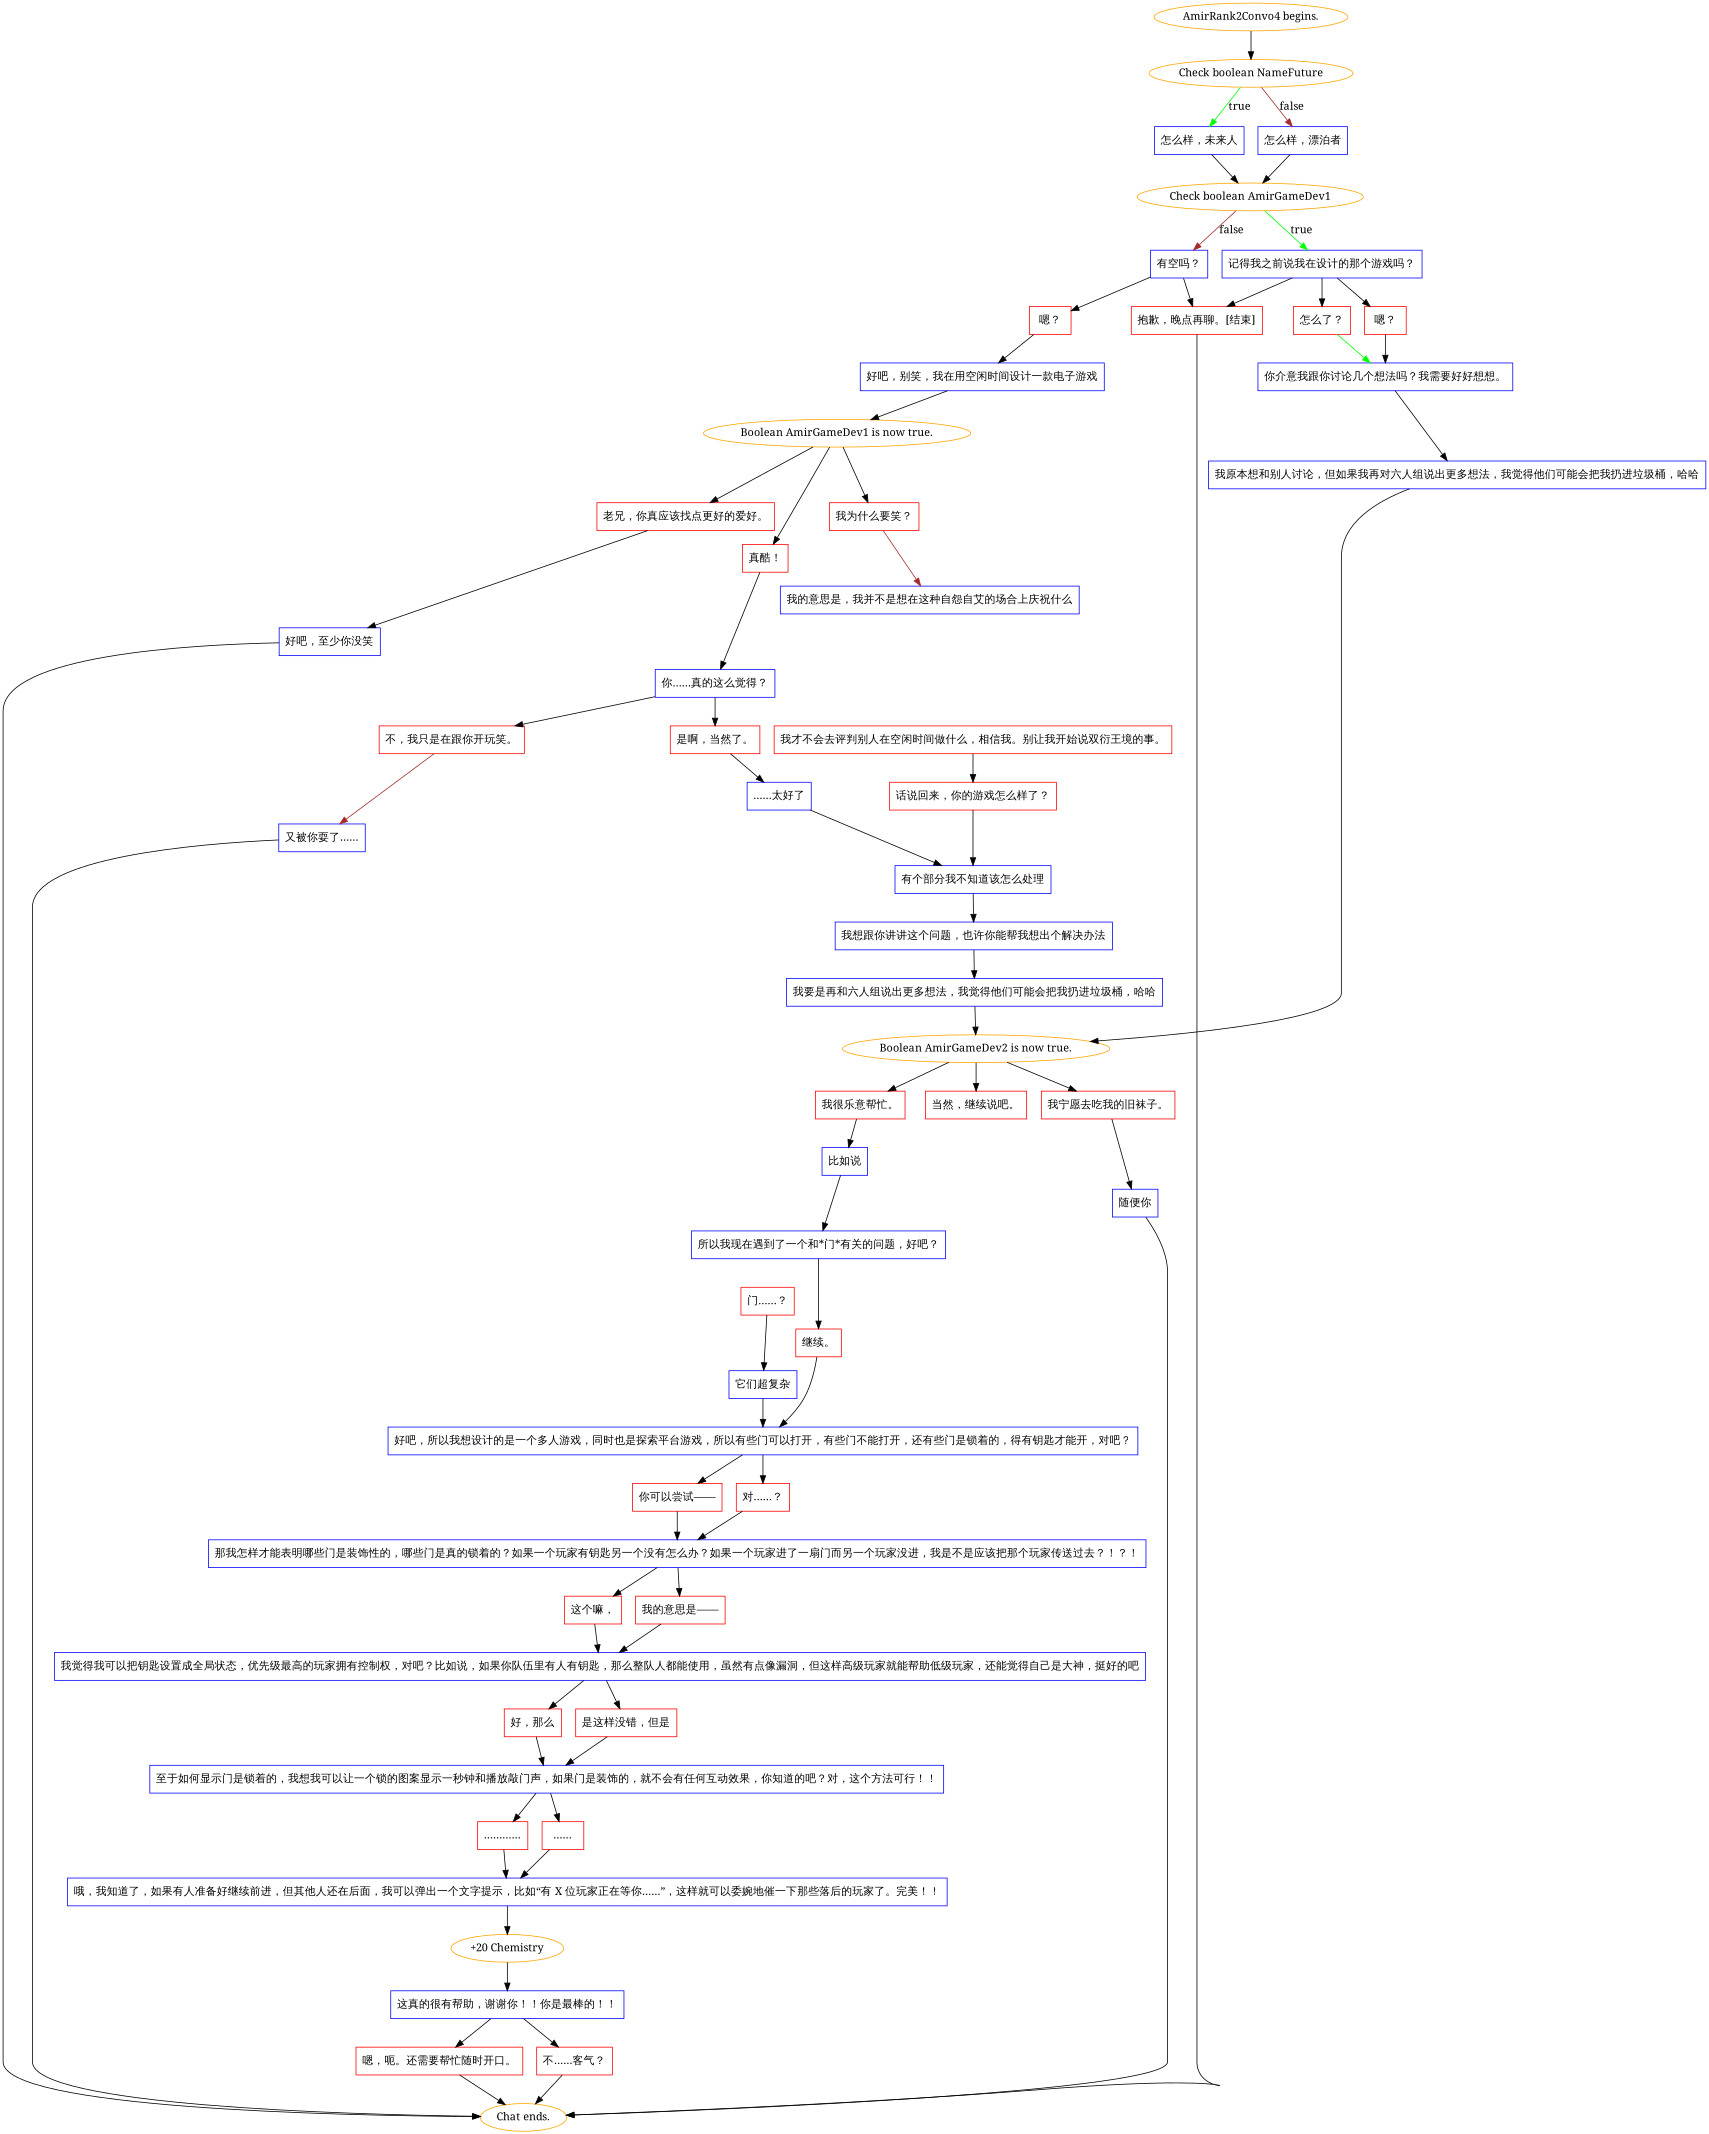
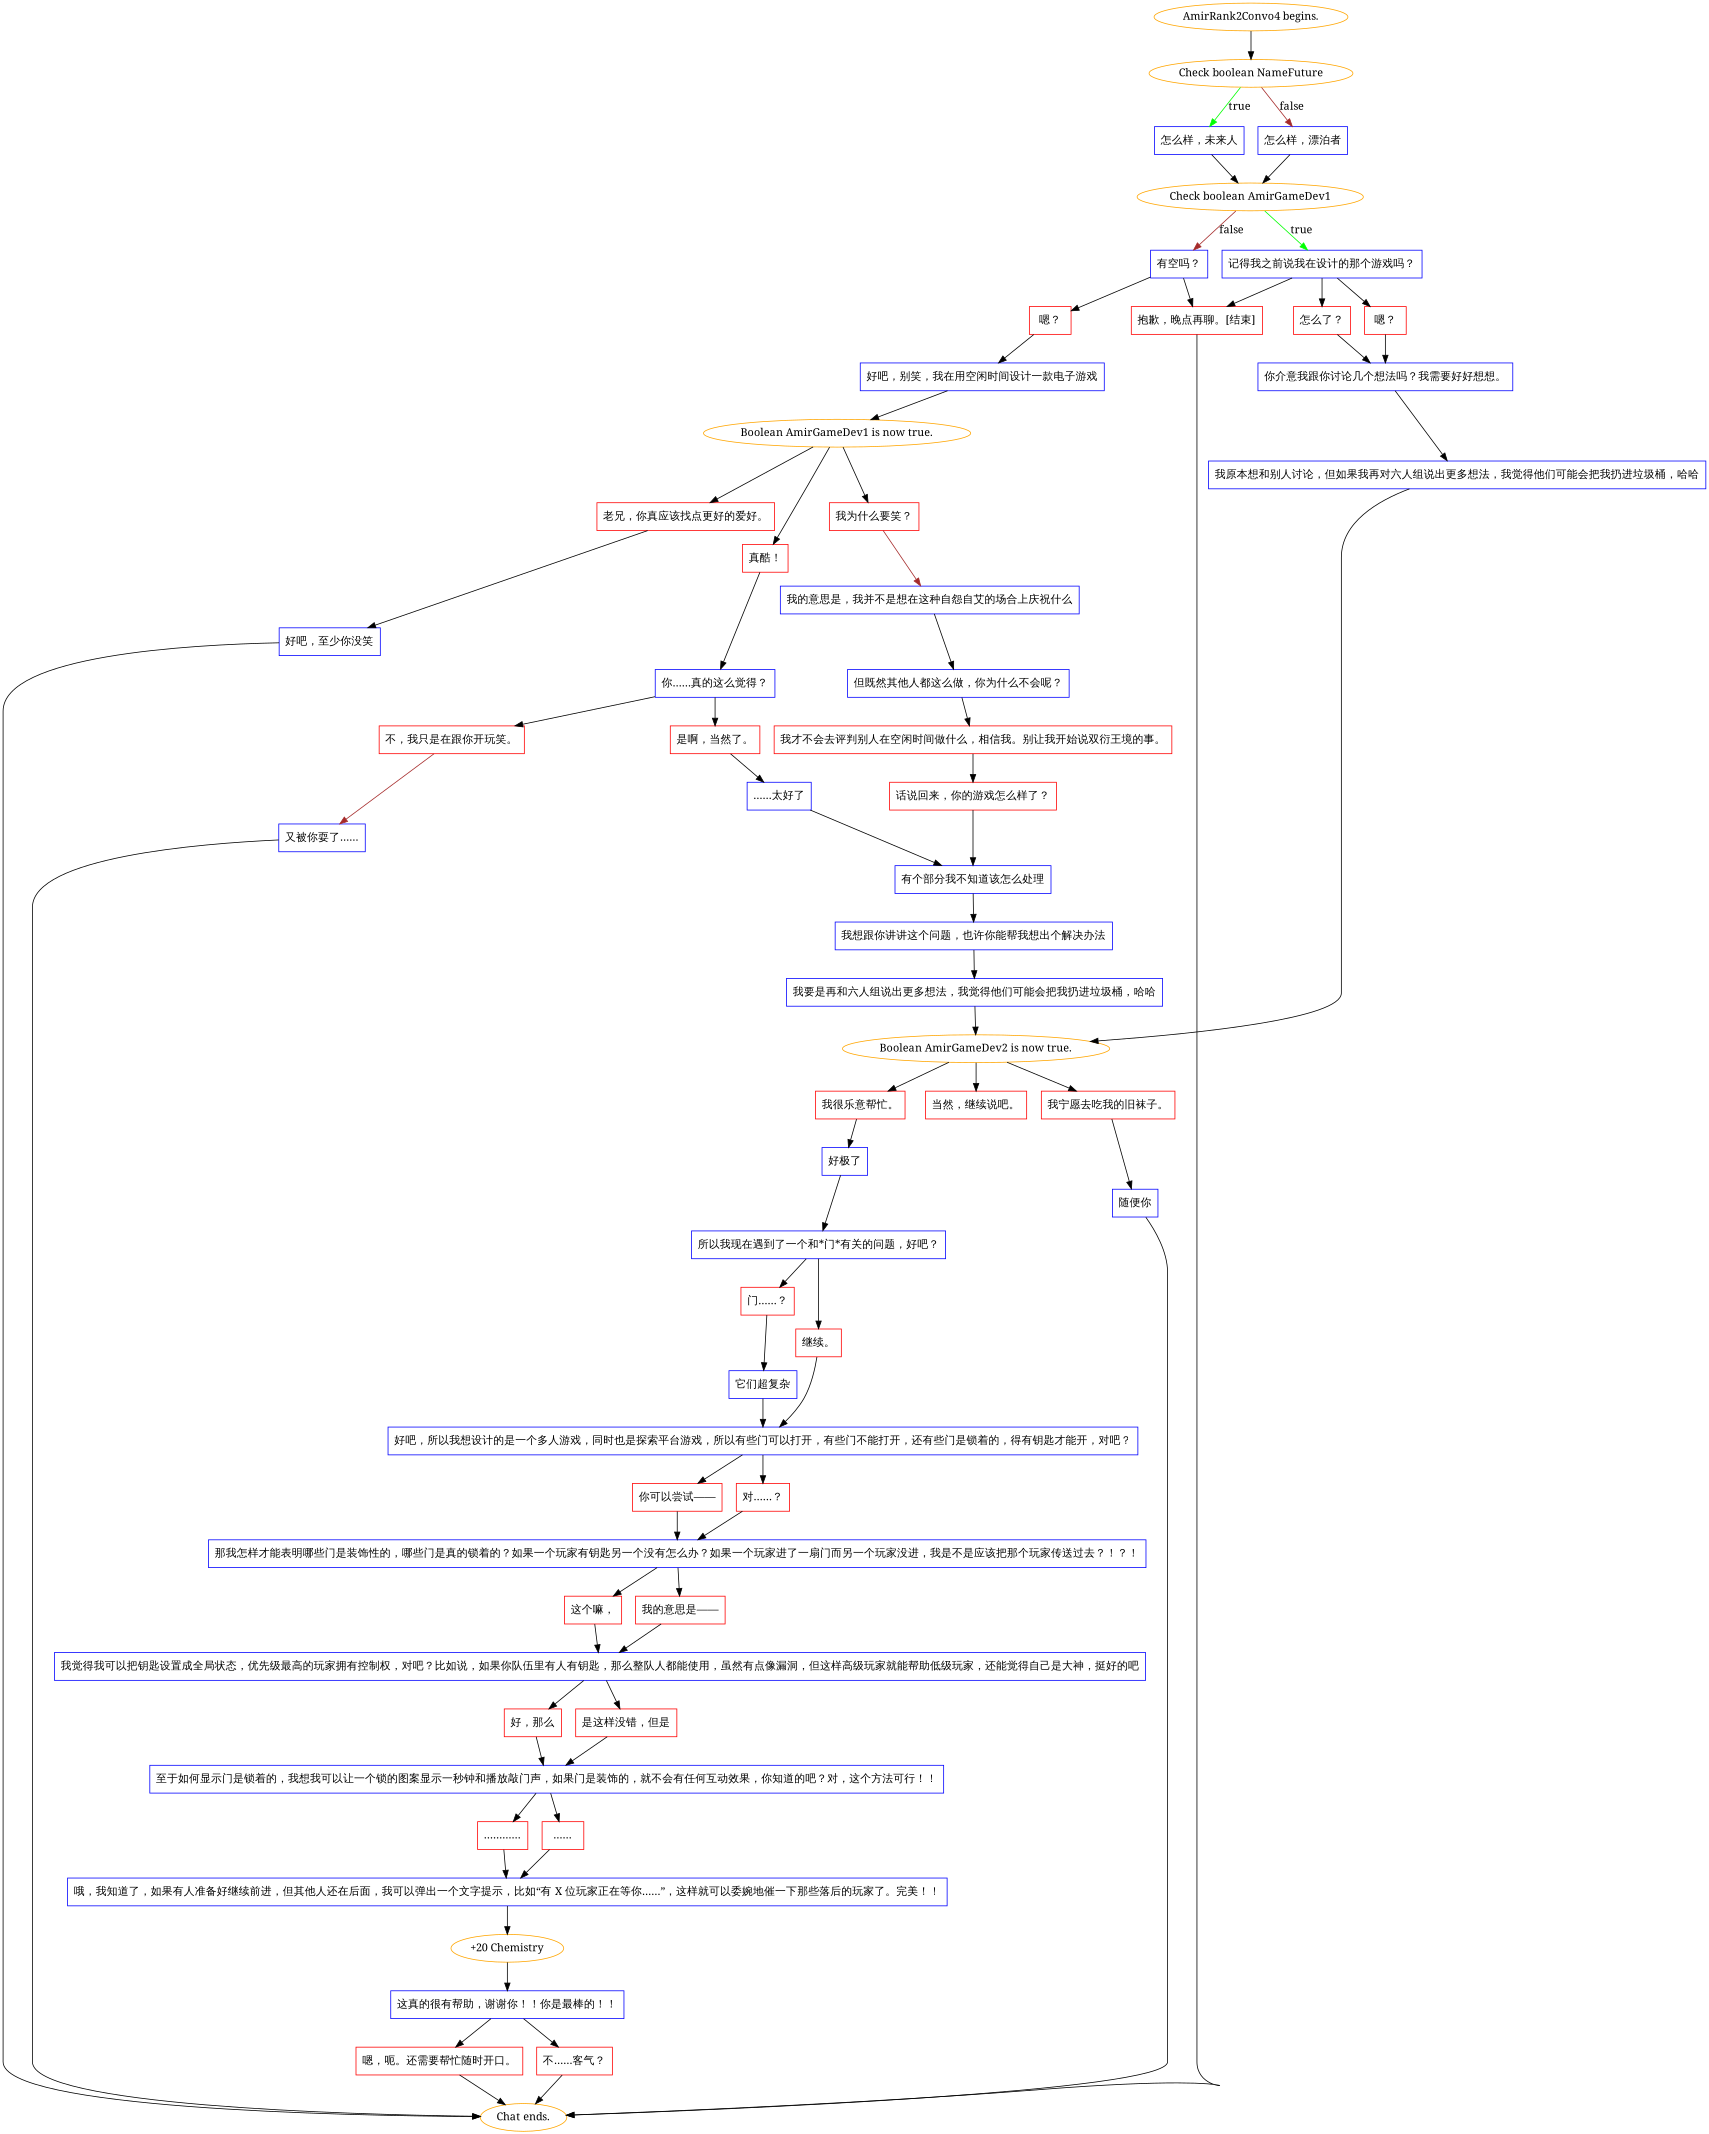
(1351, 346) -> (1351, 346)
none -> (958, 683)
(845, 1161) -> (845, 1161)
none -> (796, 1270)
